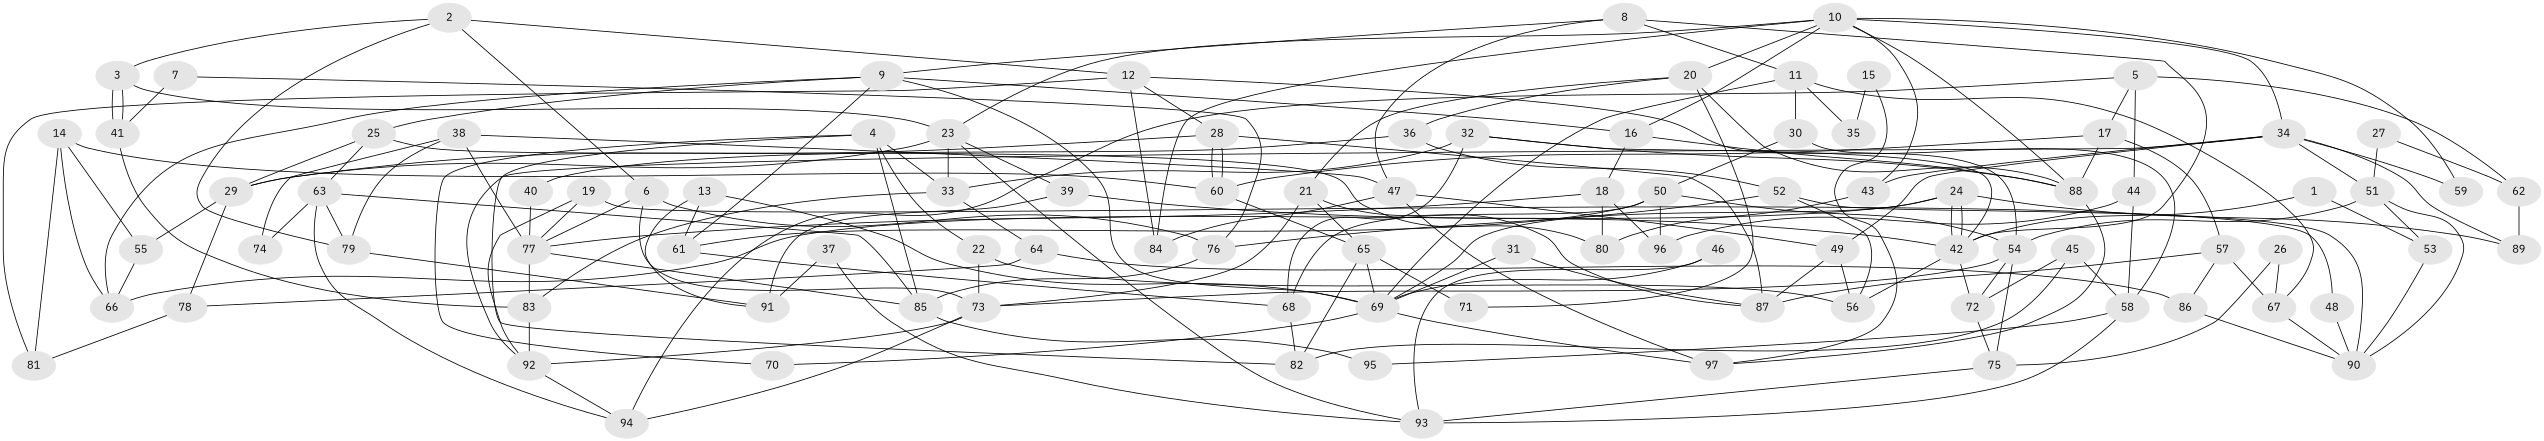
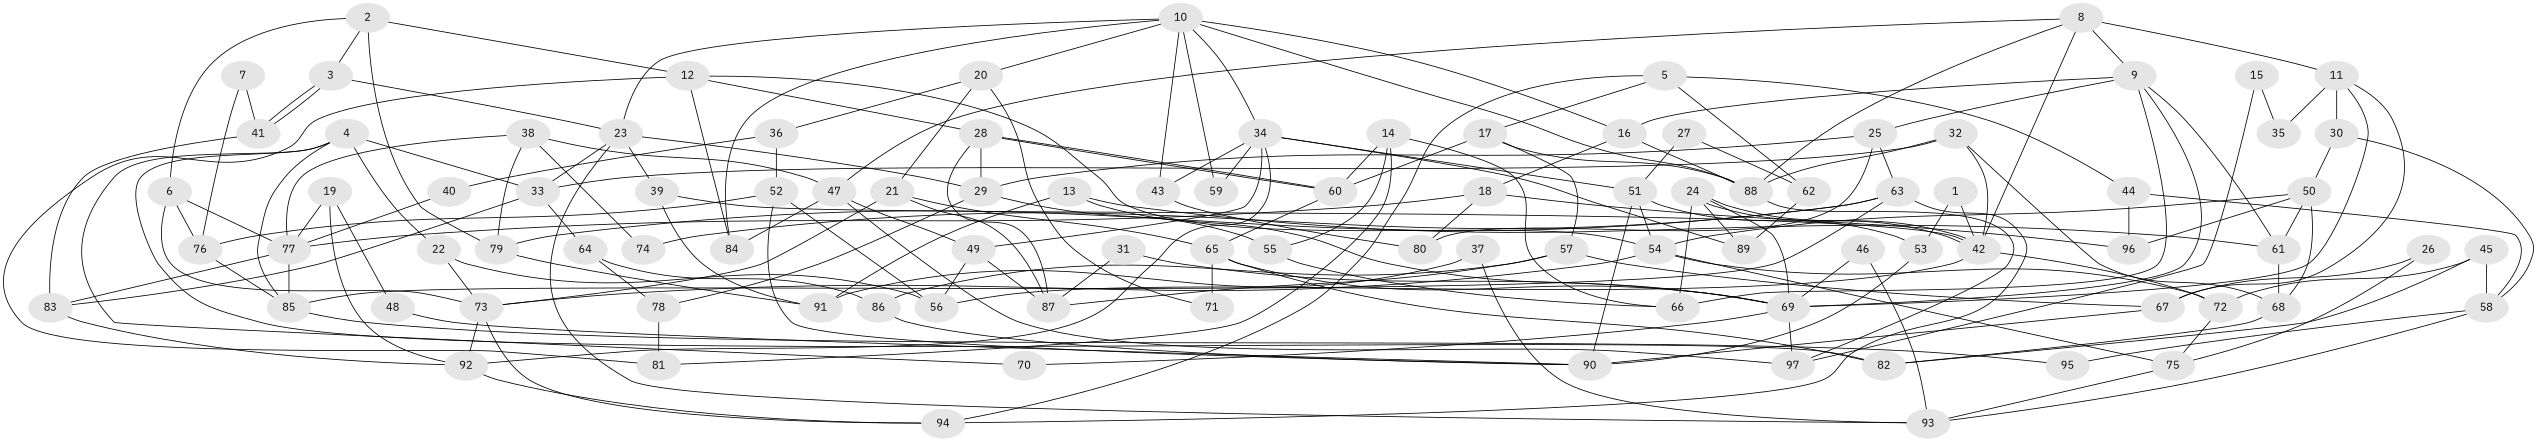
(1868, 172) -> (1921, 81)
